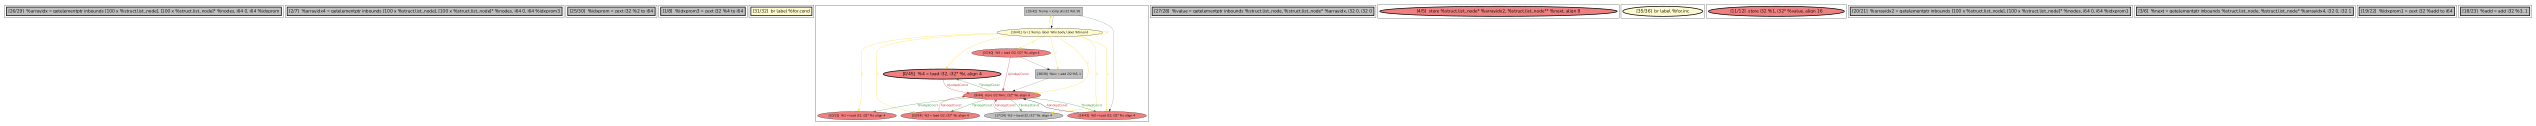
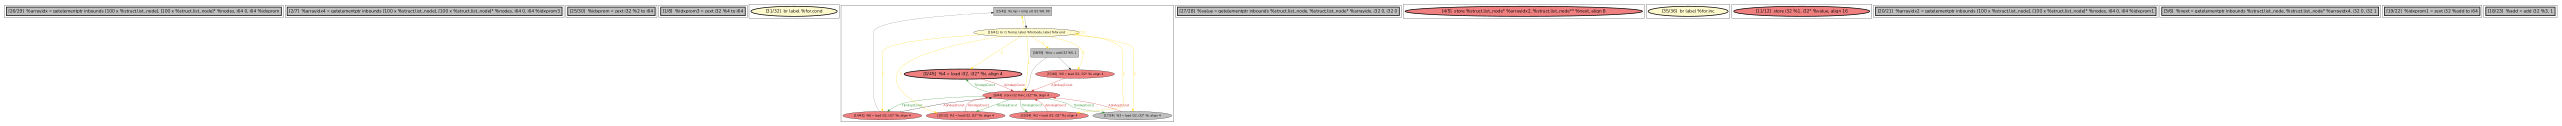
(781, 11) -> (794, 11)
(1114, 51) -> (891, 23)
(1034, 63) -> (1064, 63)
none -> (971, 102)
